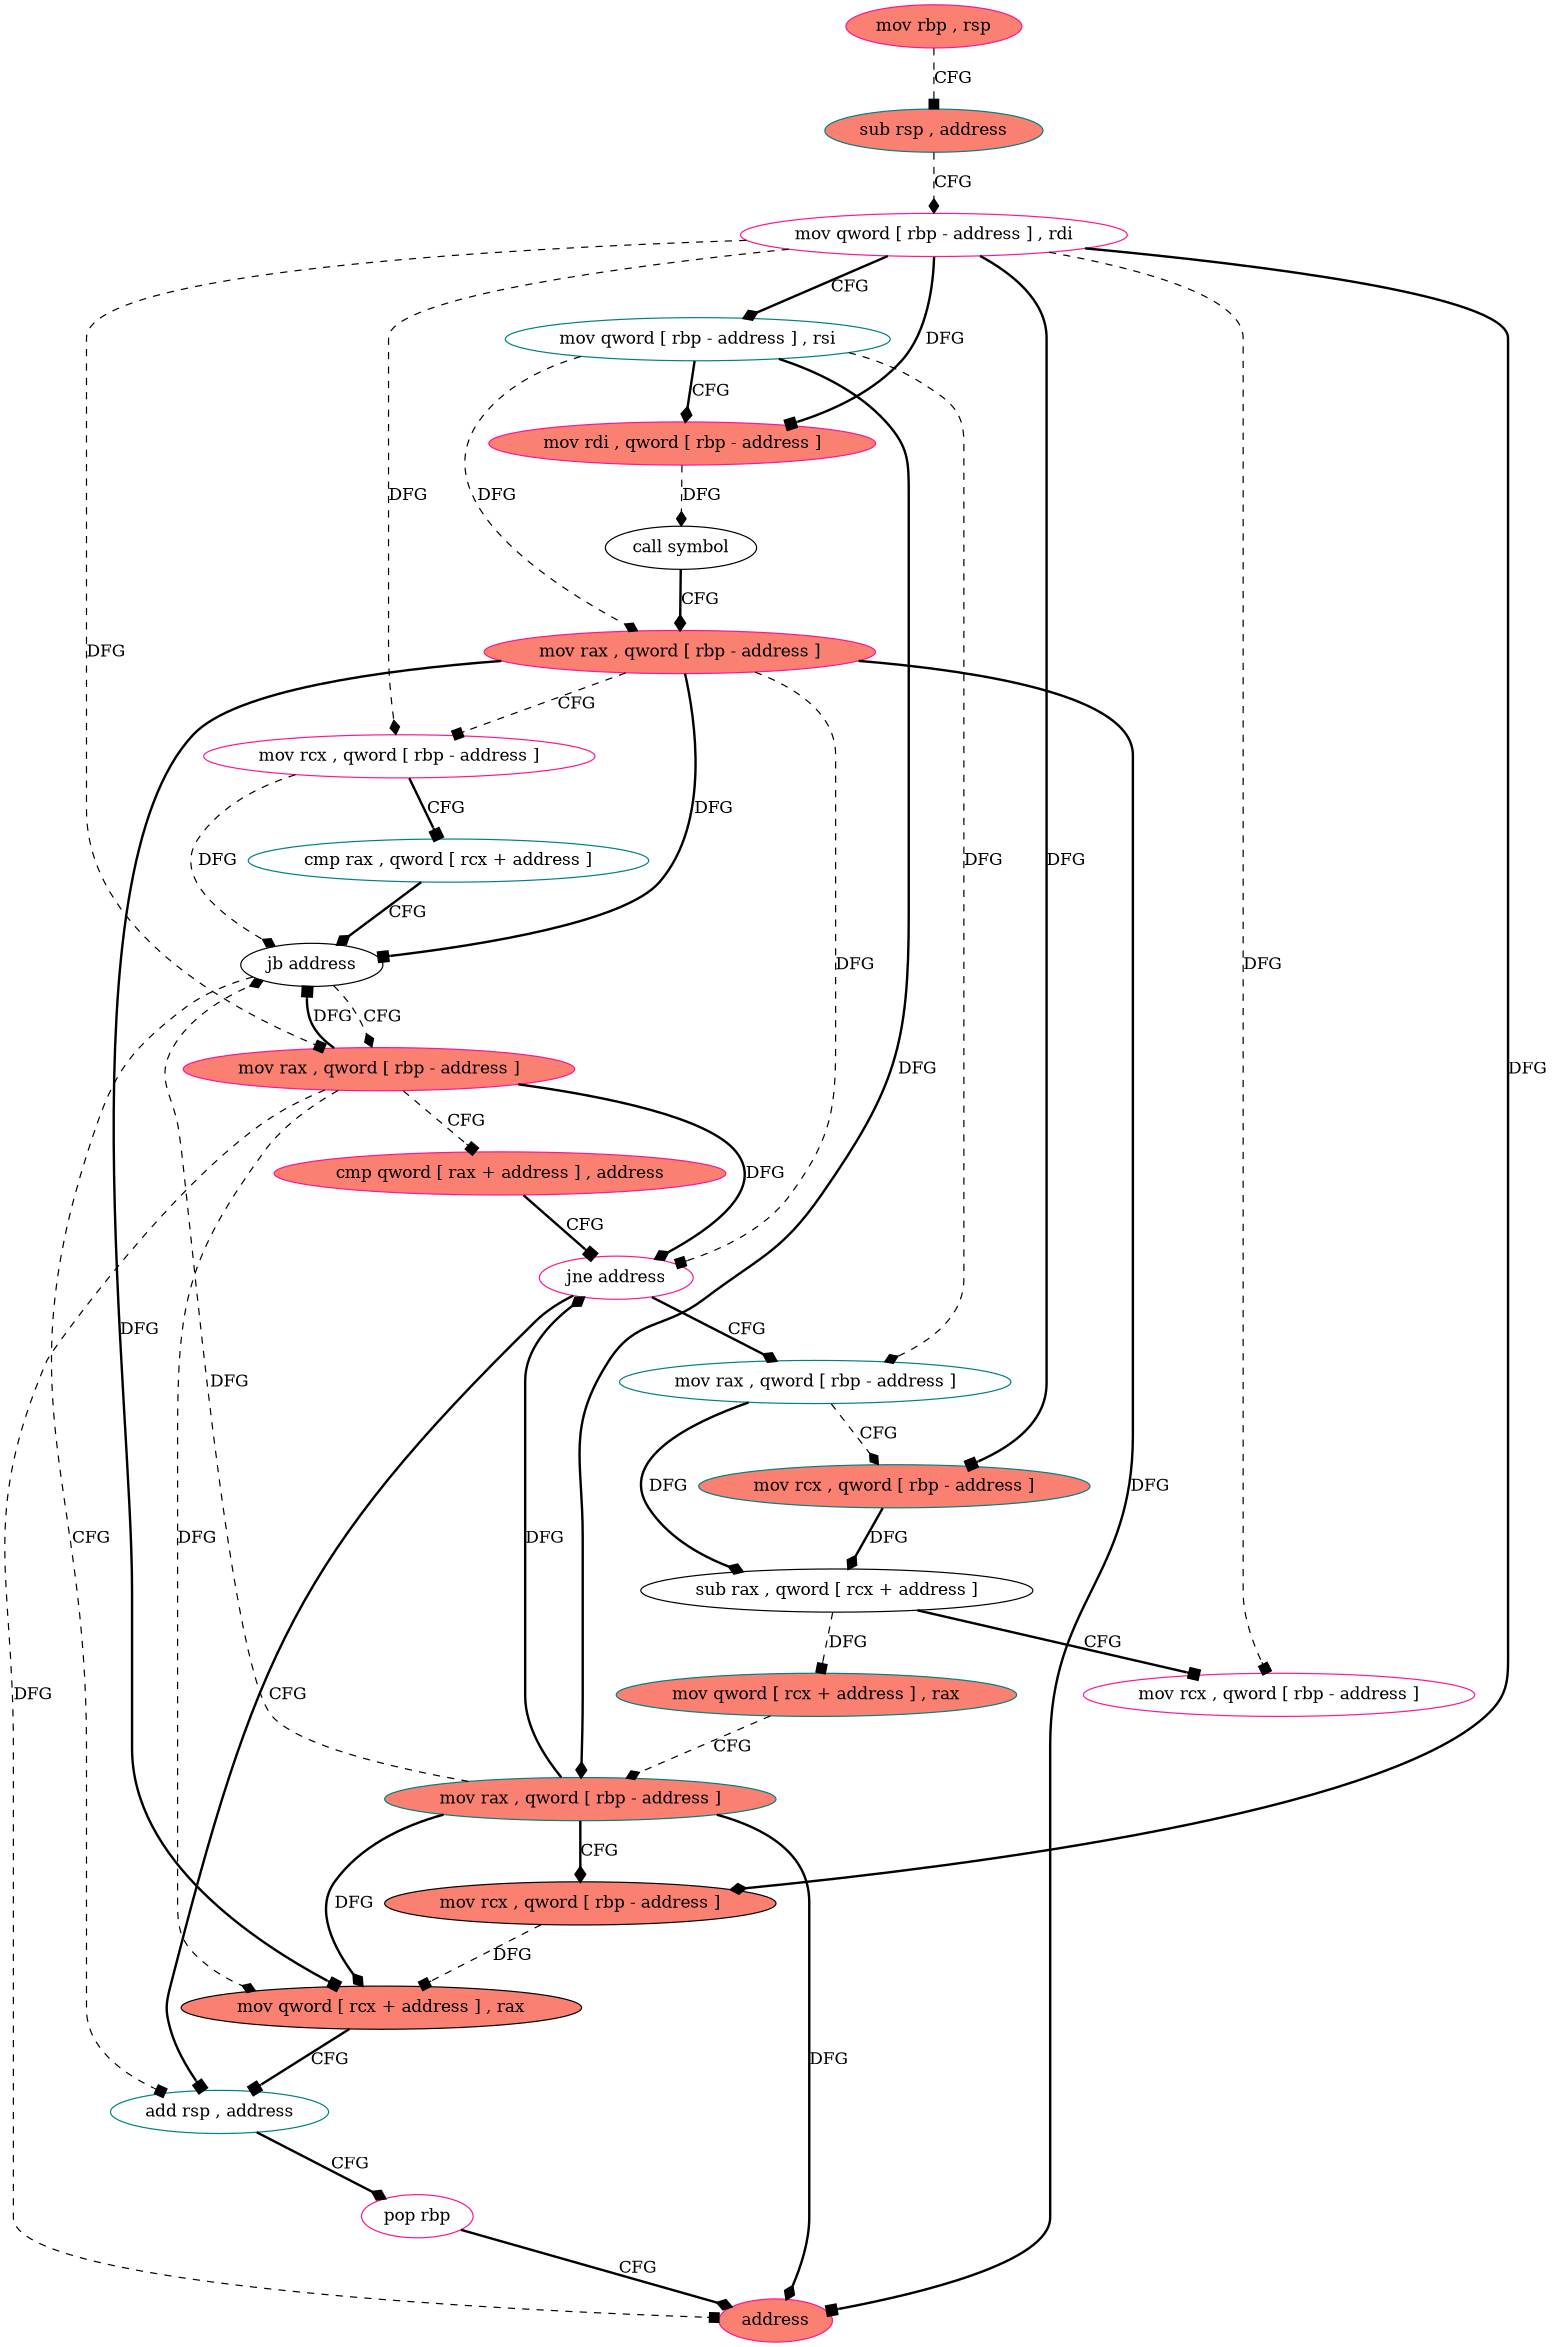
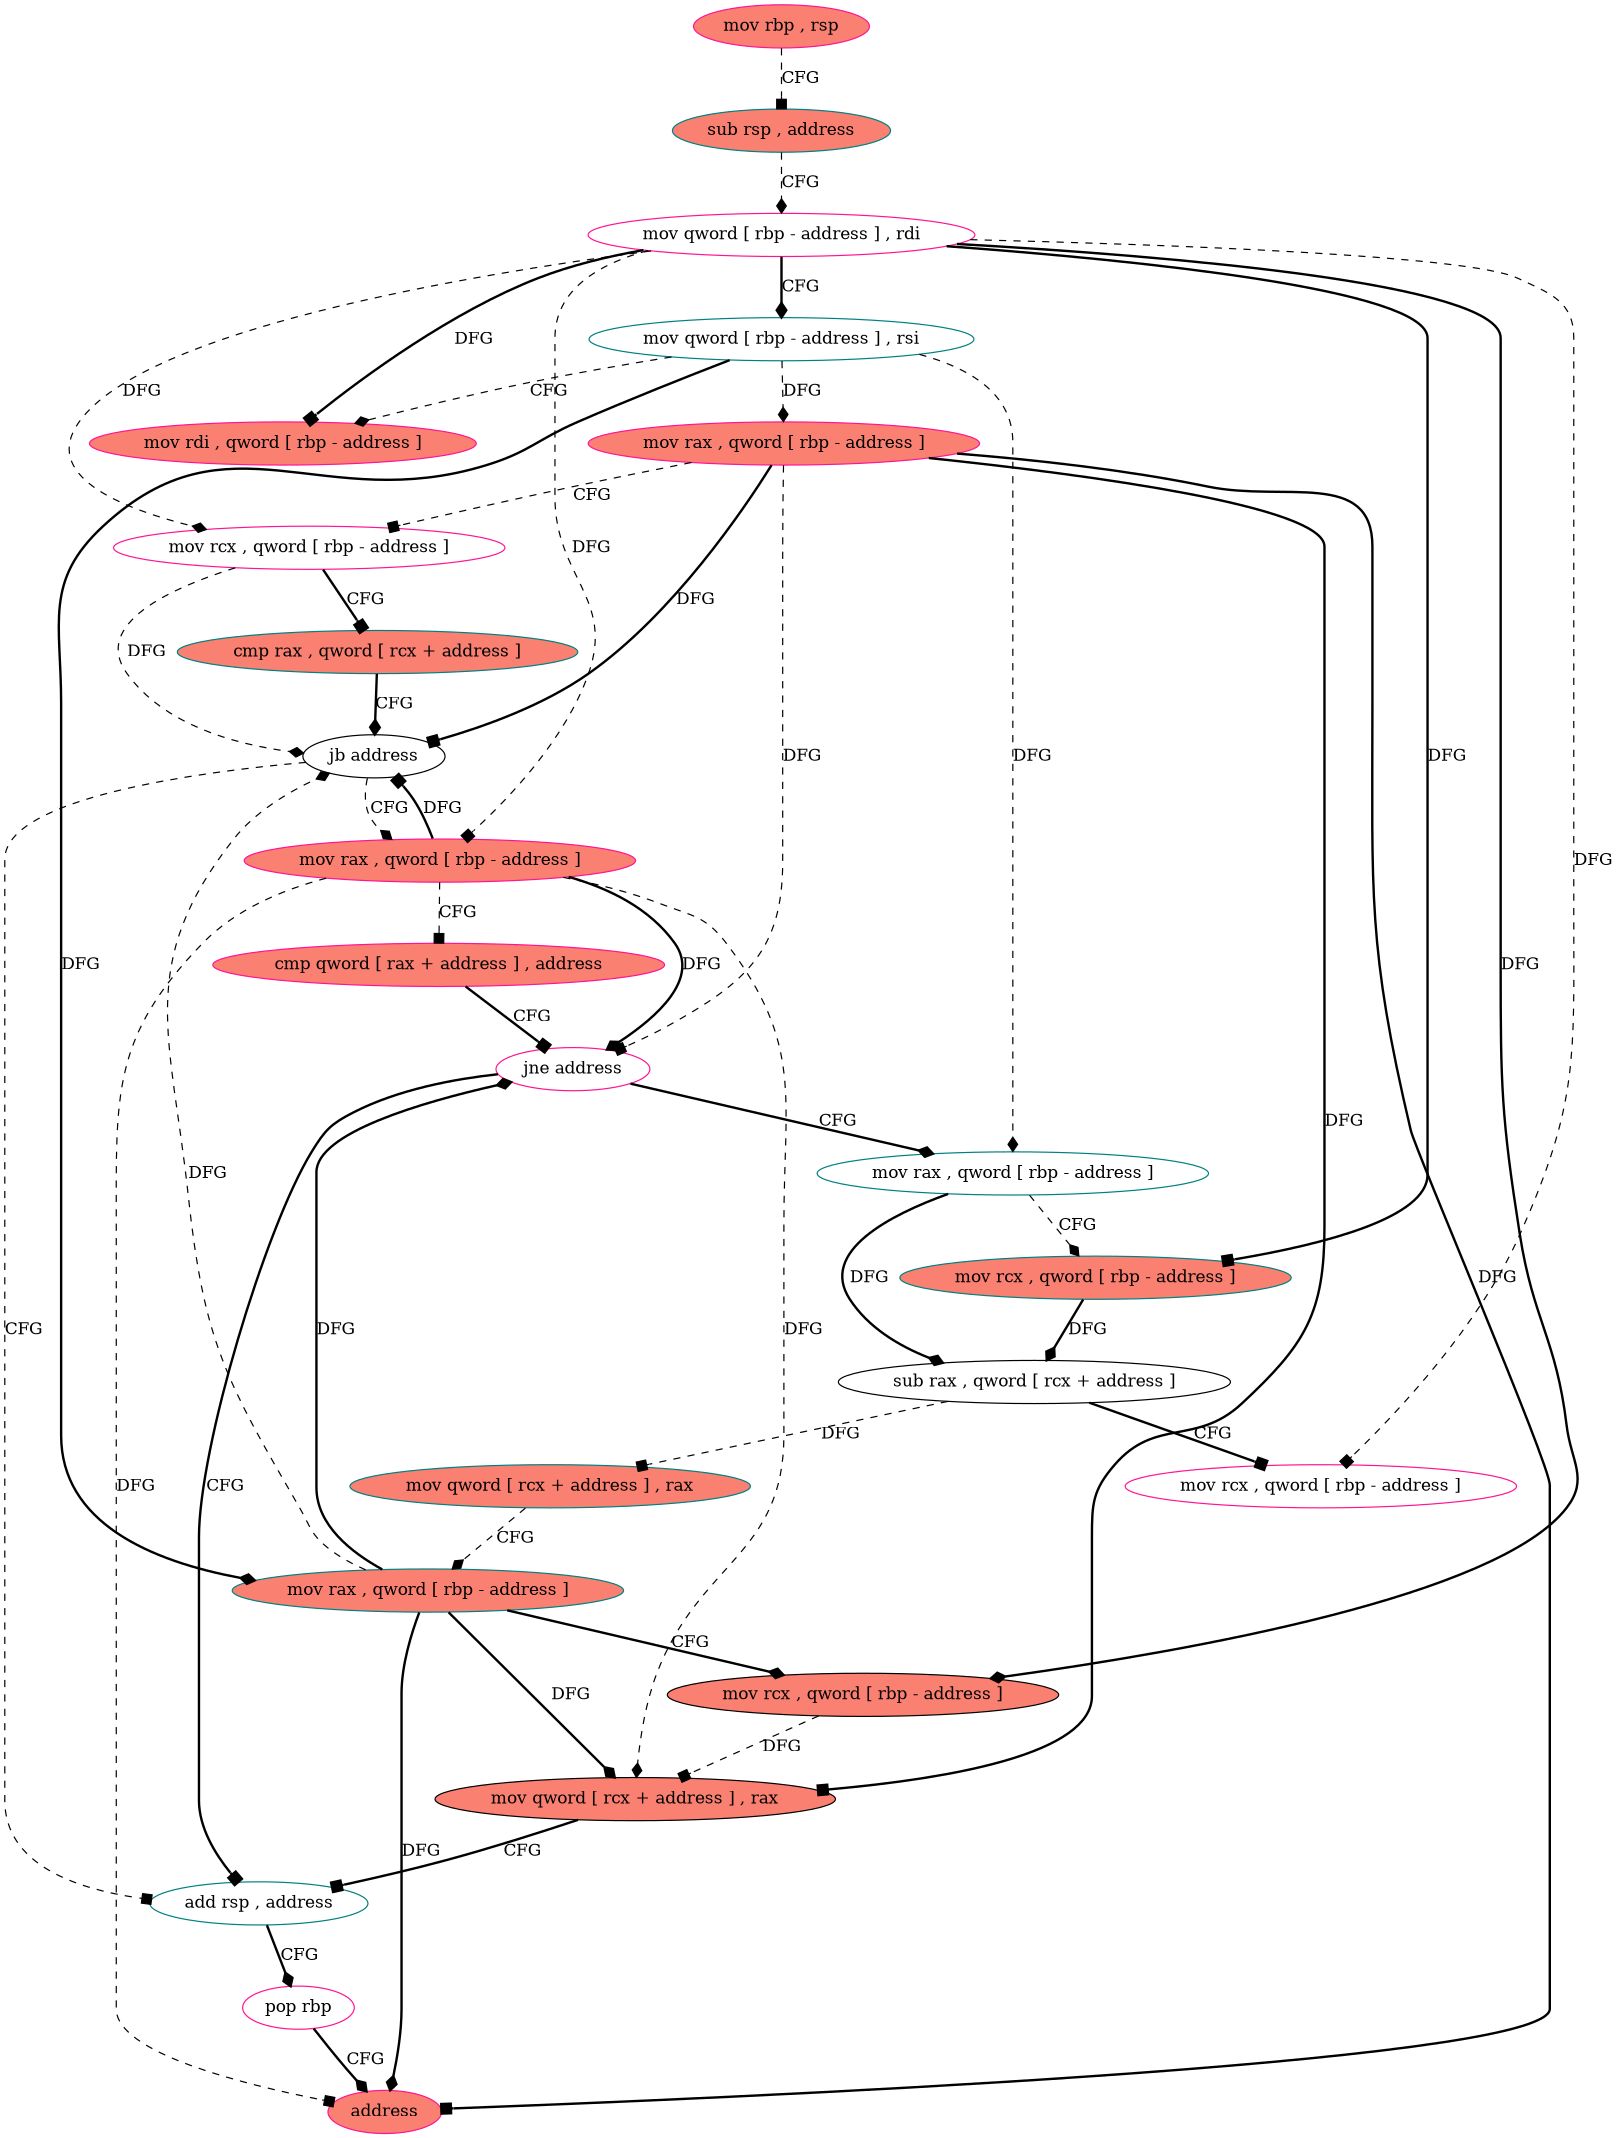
(691, 384) -> (520, 385)
(681, 548) -> none
(448, 861) -> (378, 652)
